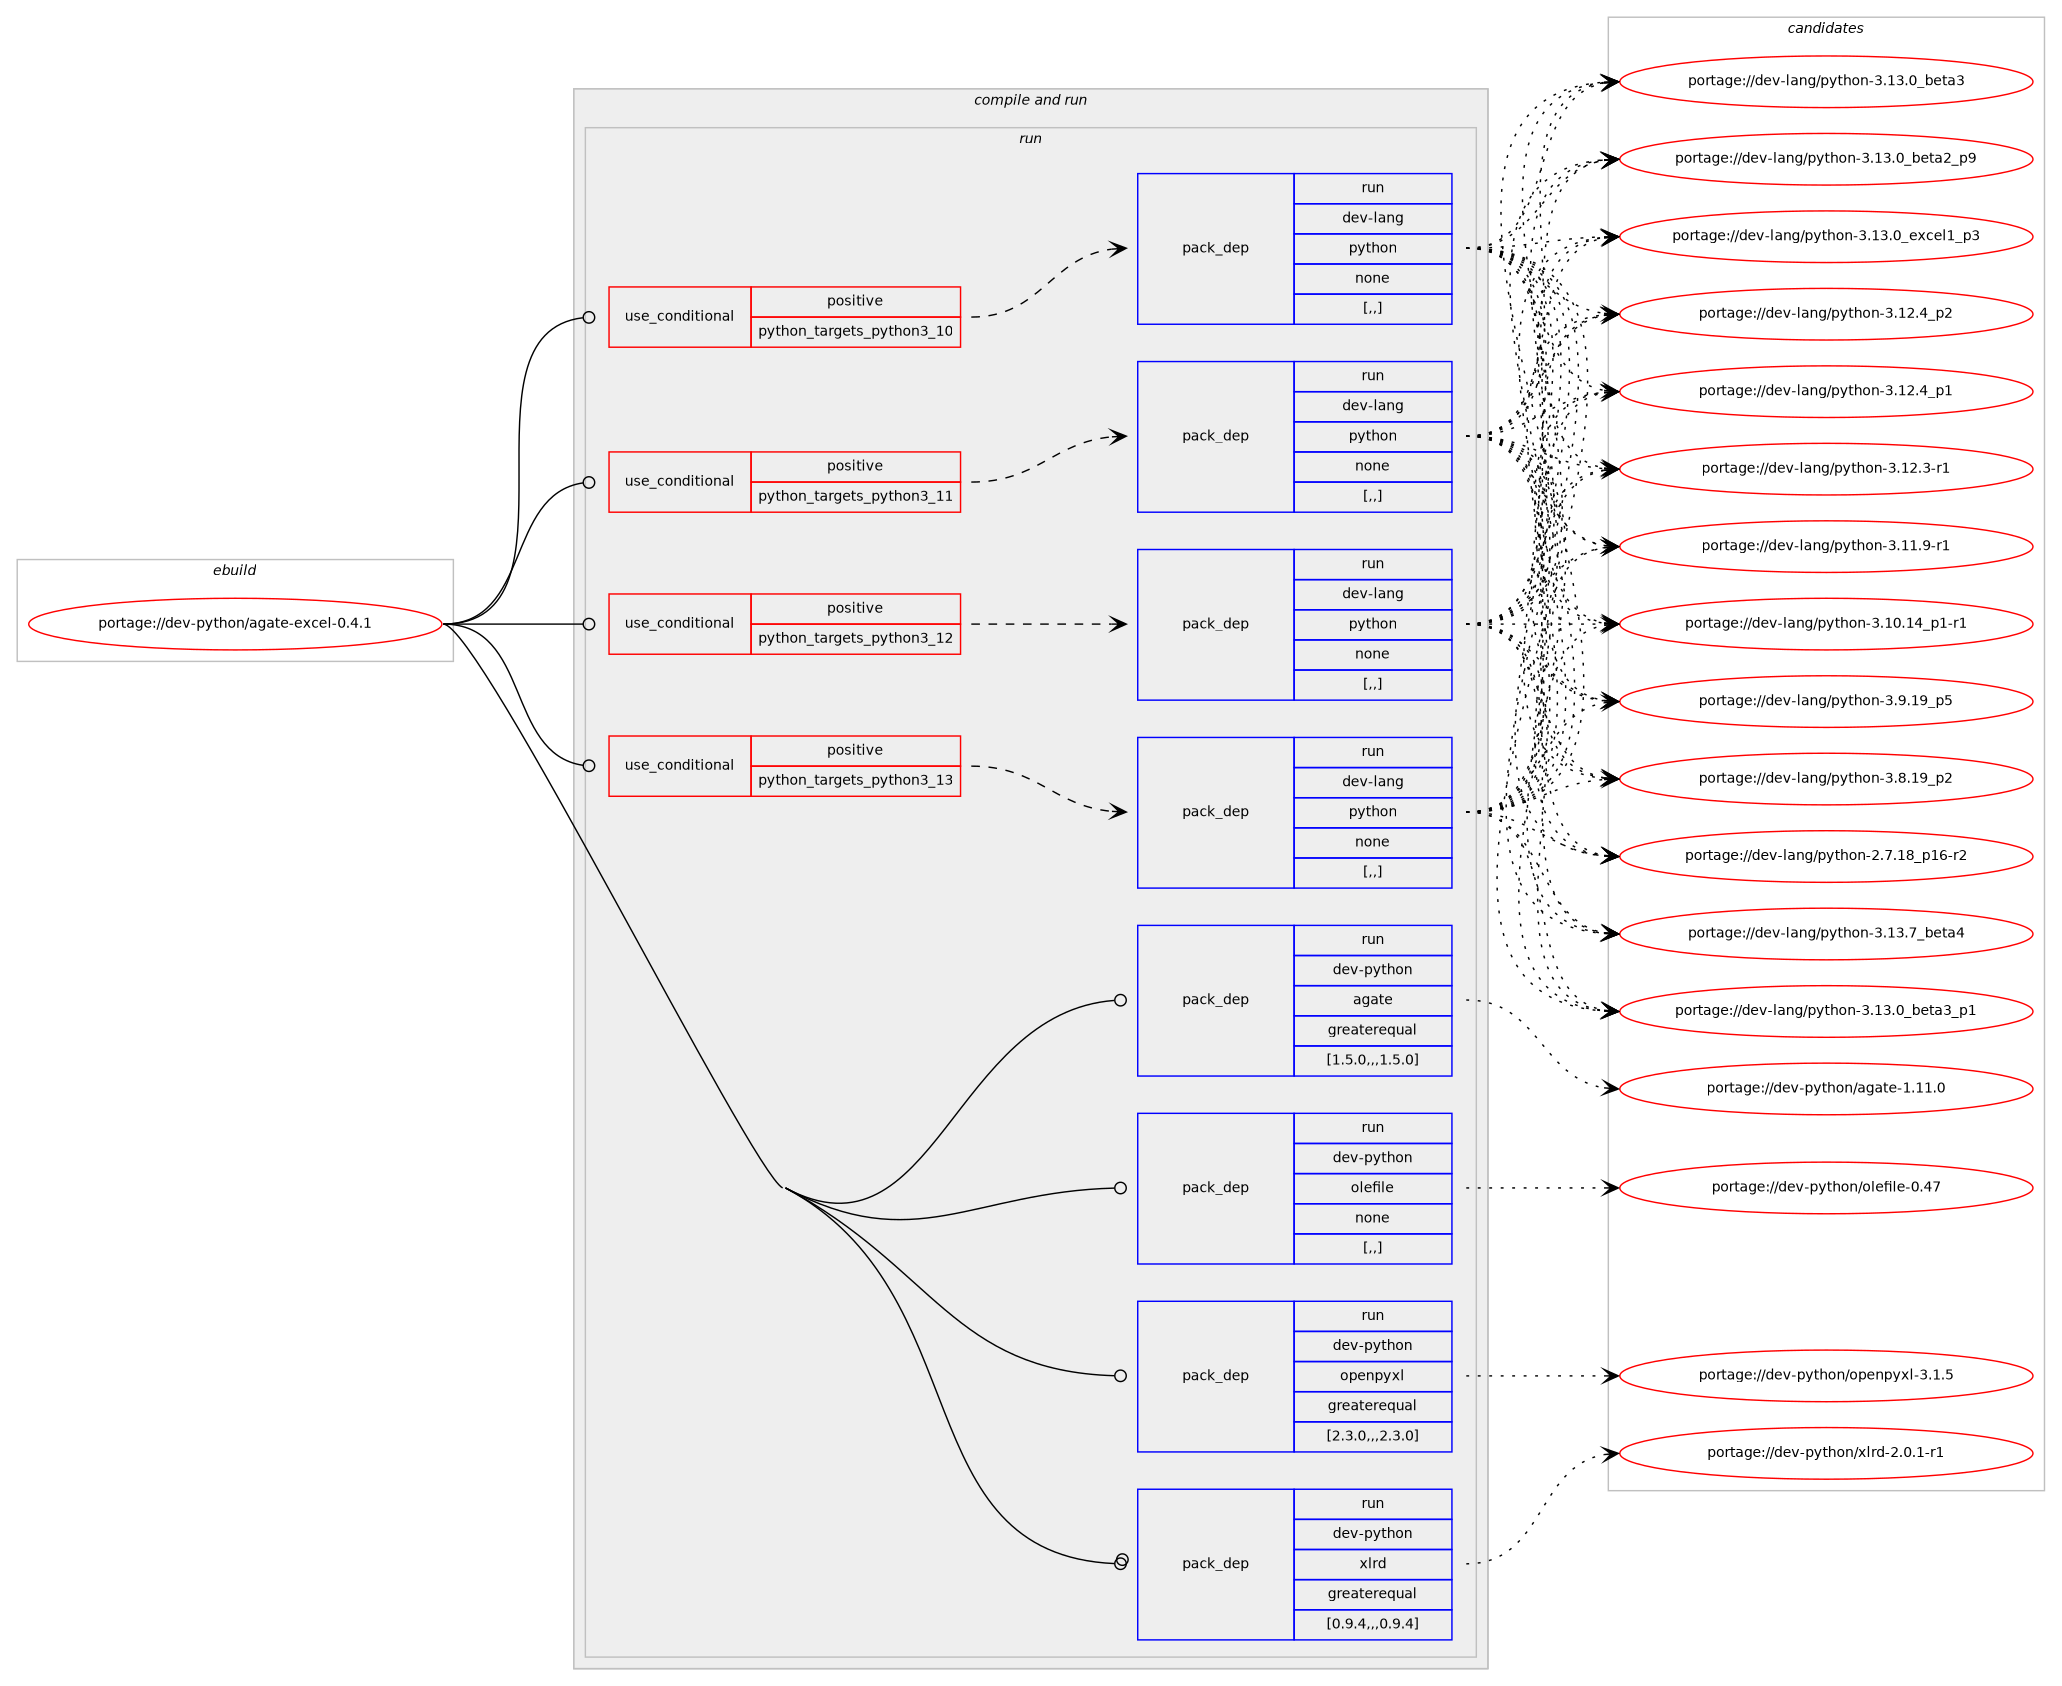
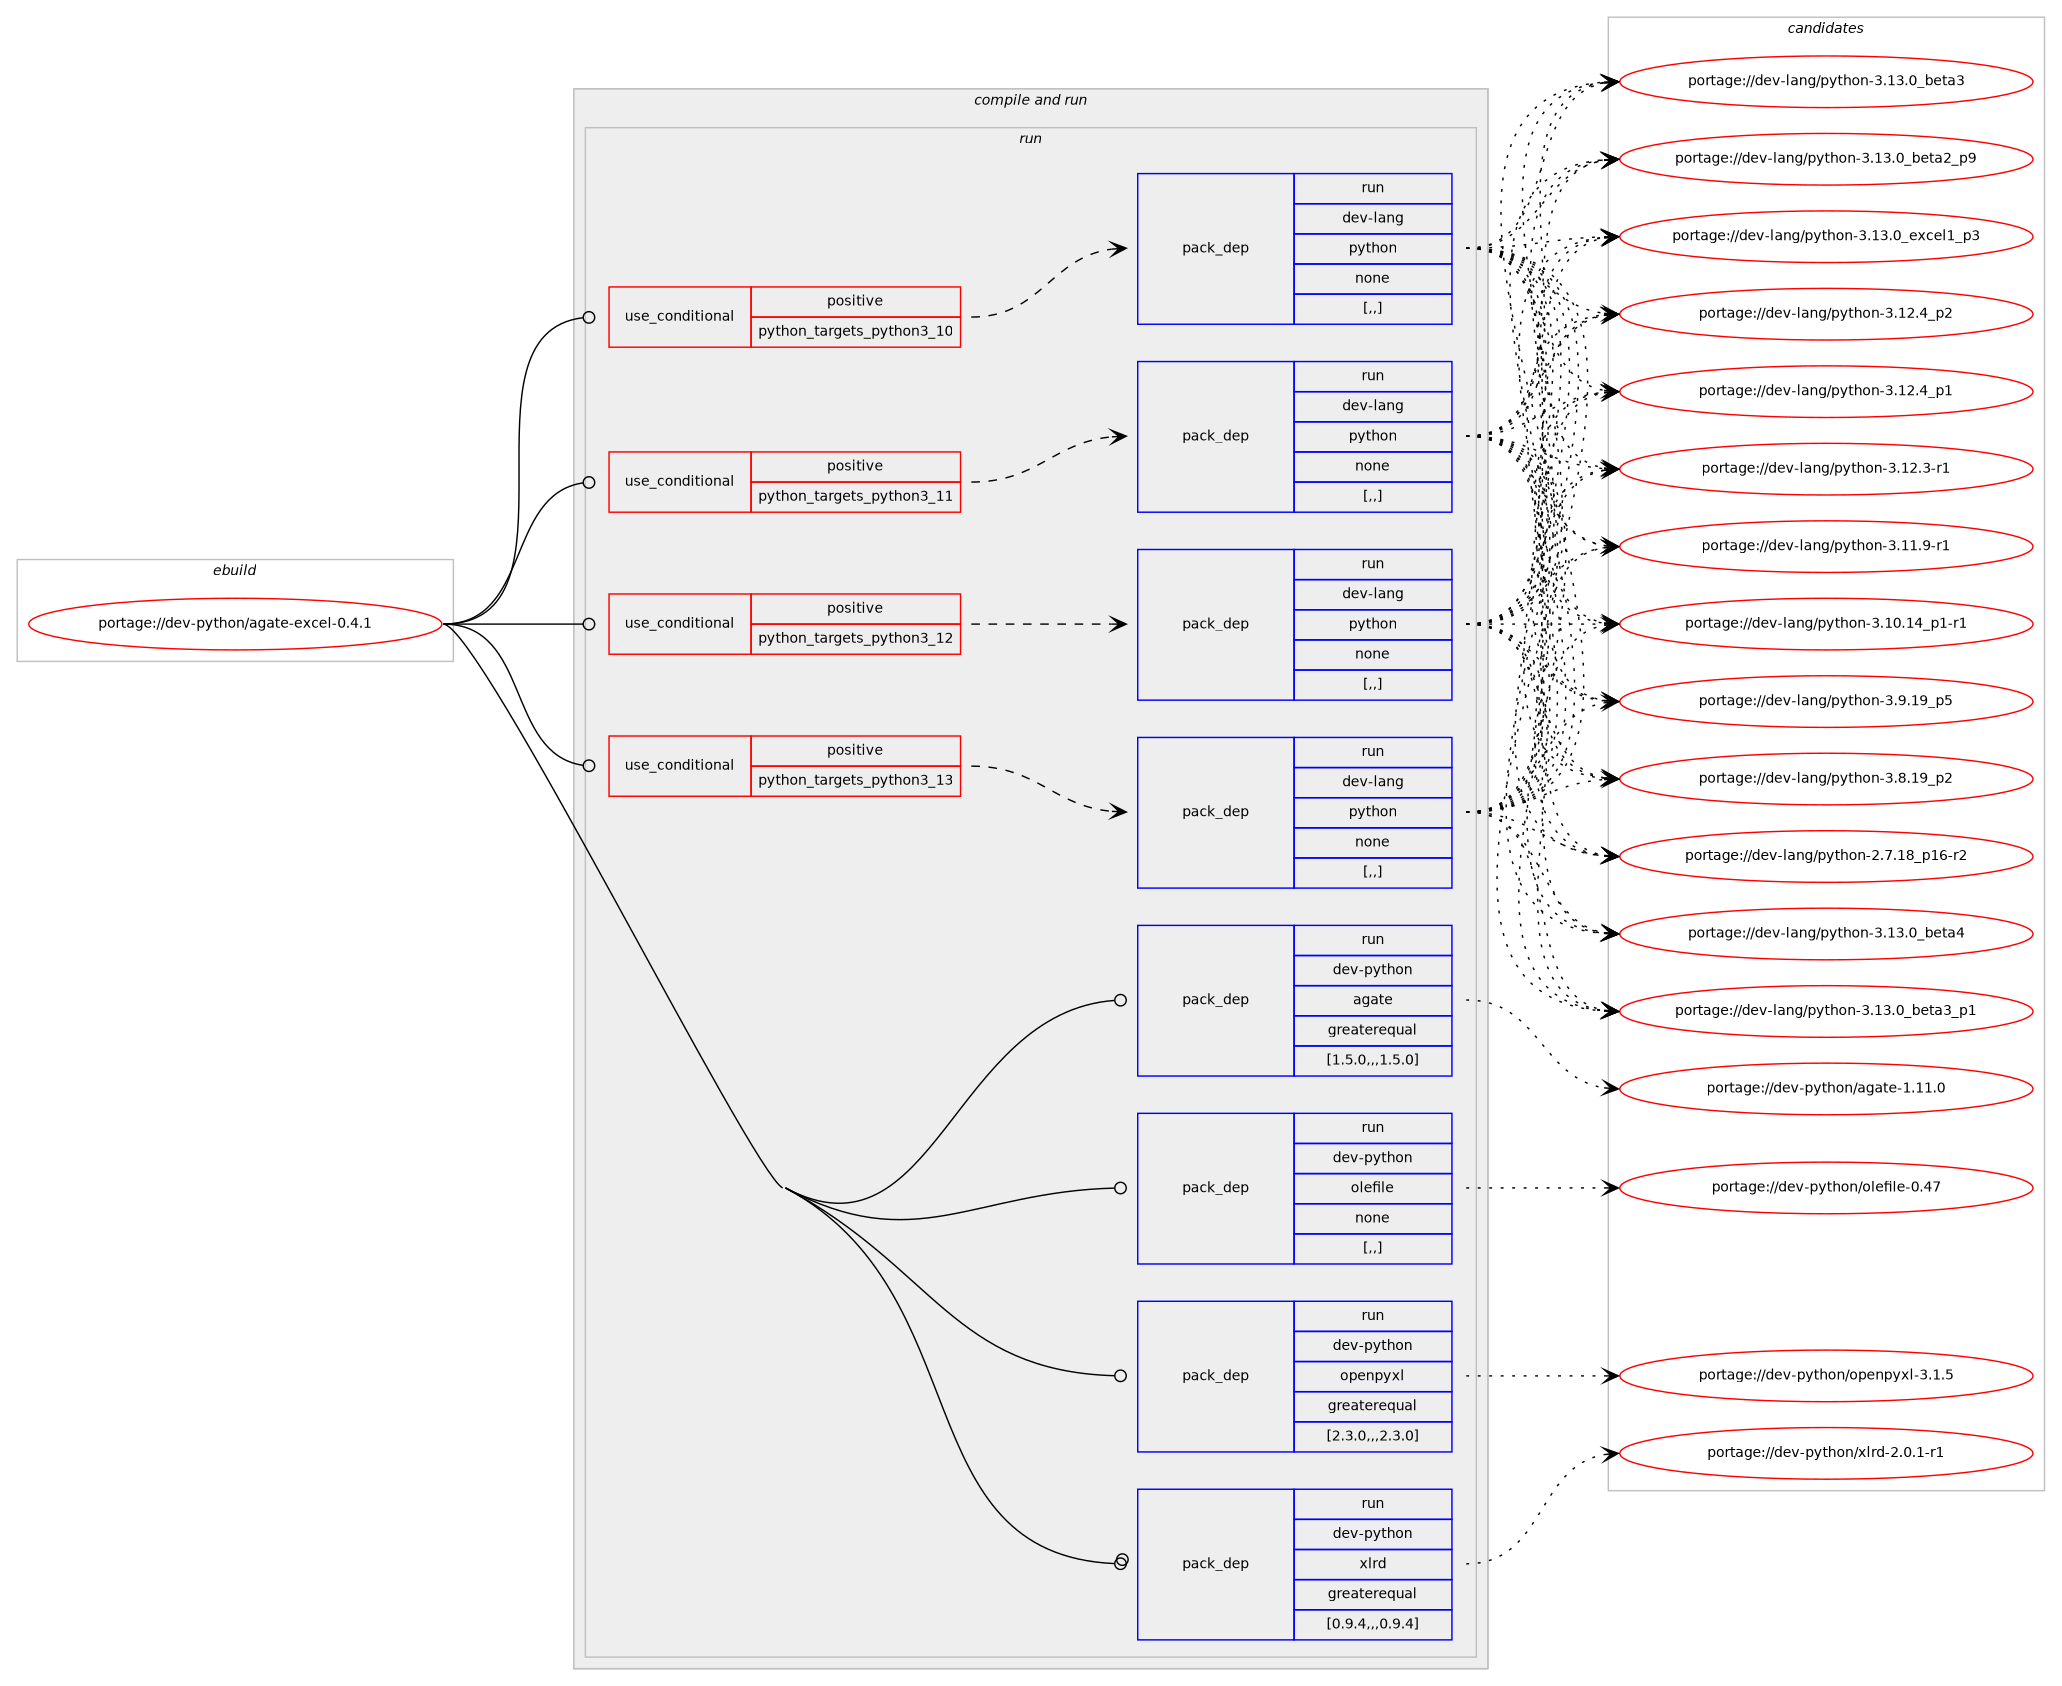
(1826, 934) -> (1826, 934)
